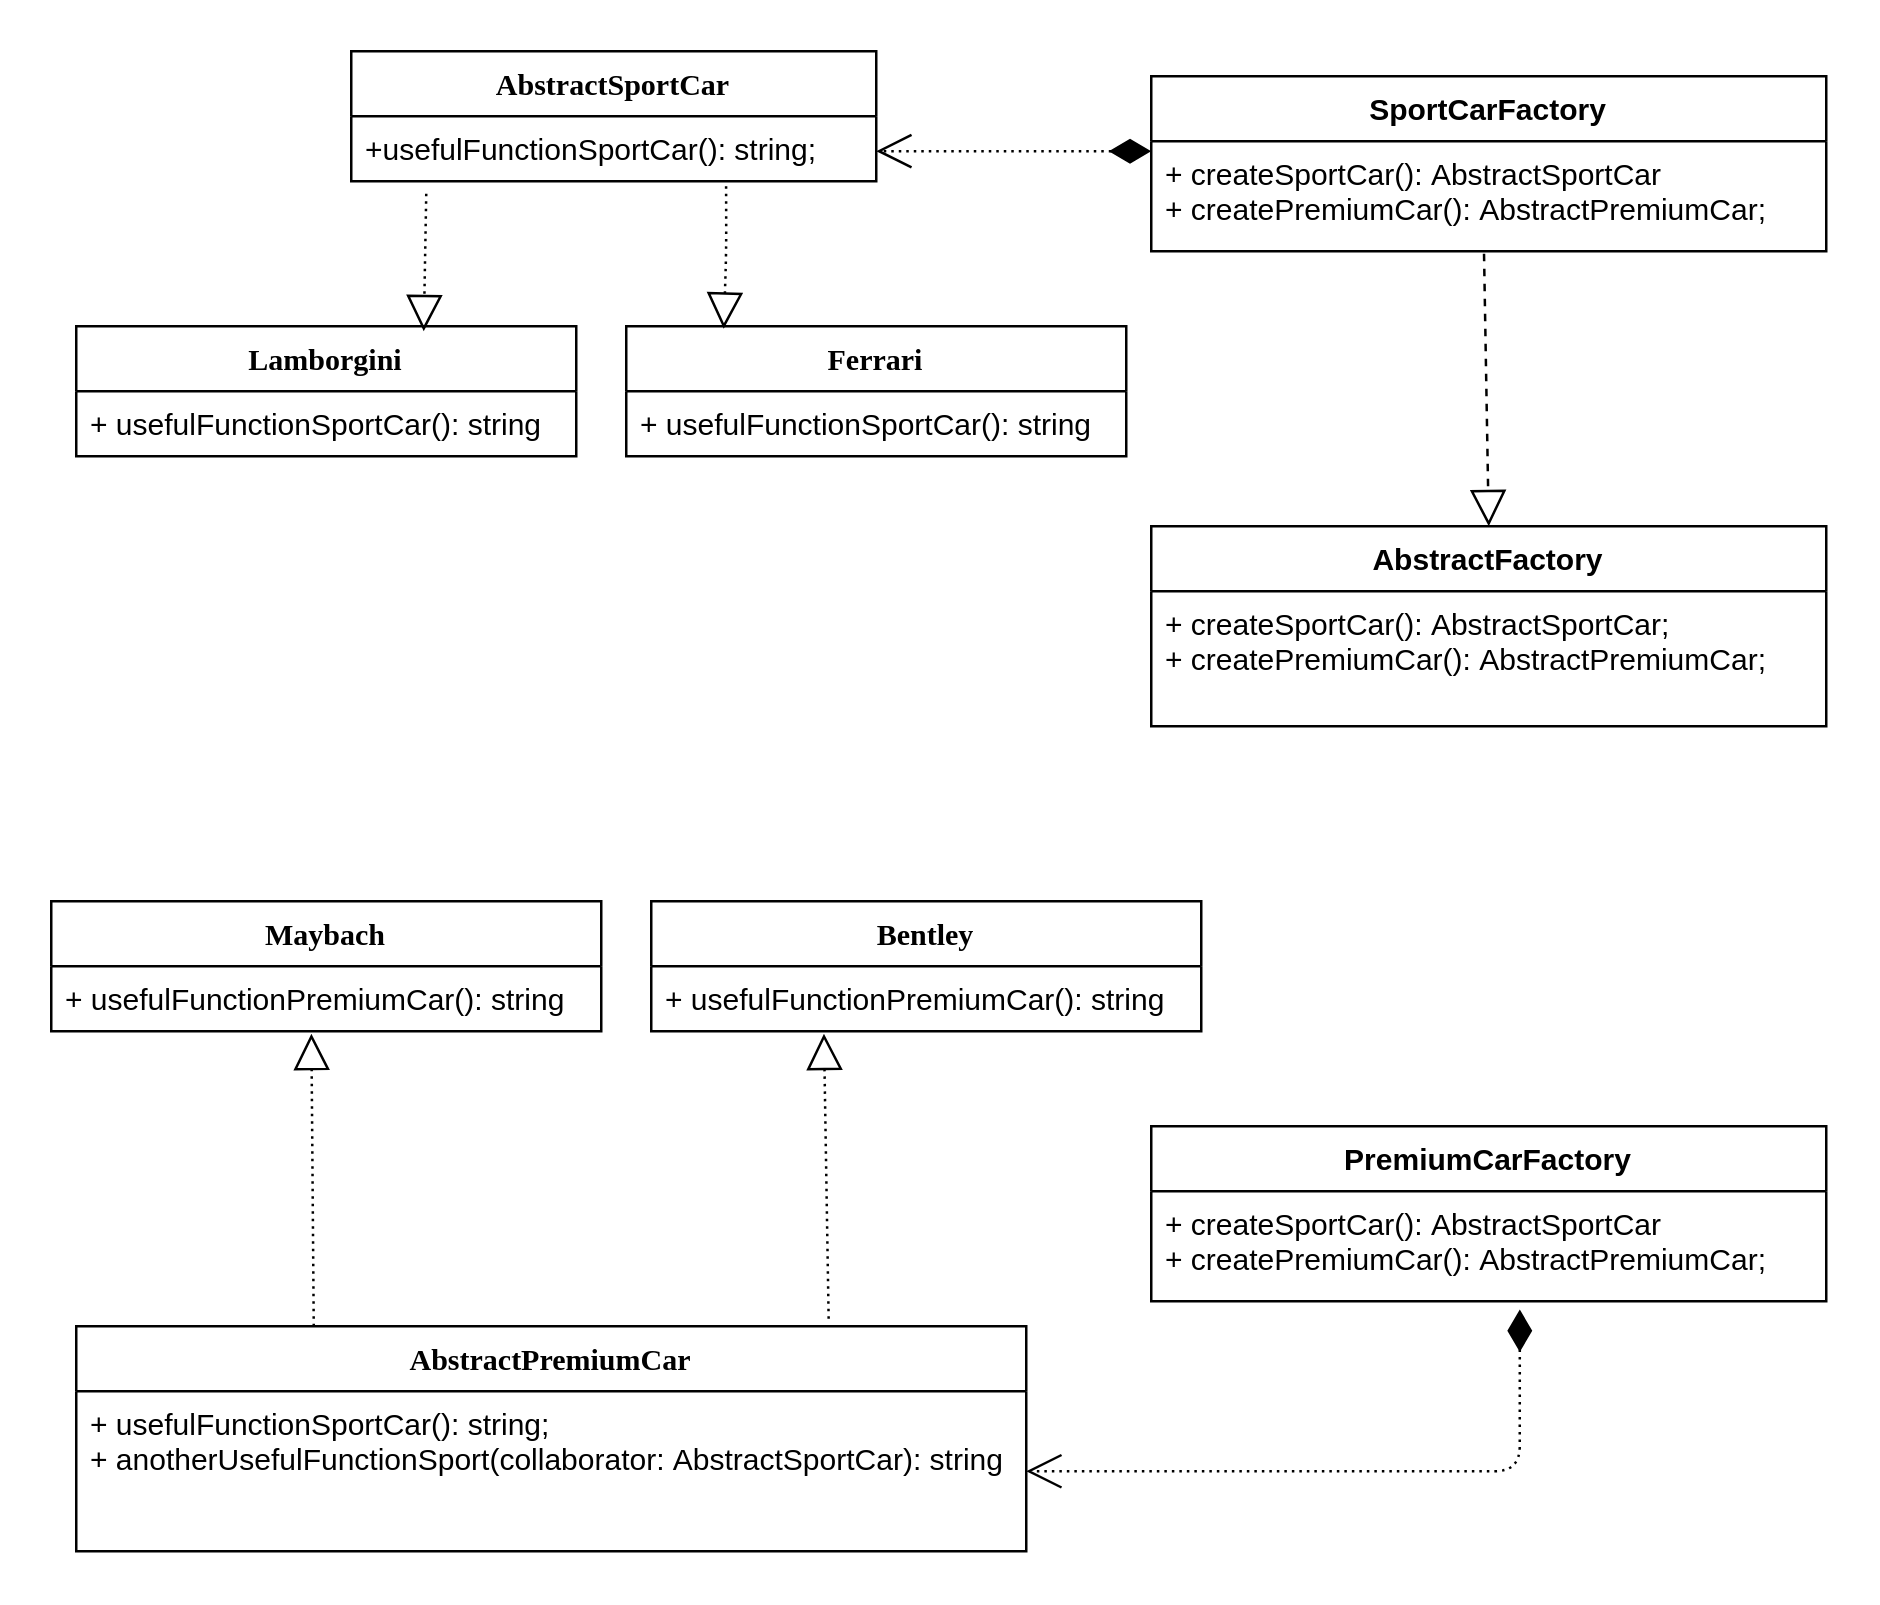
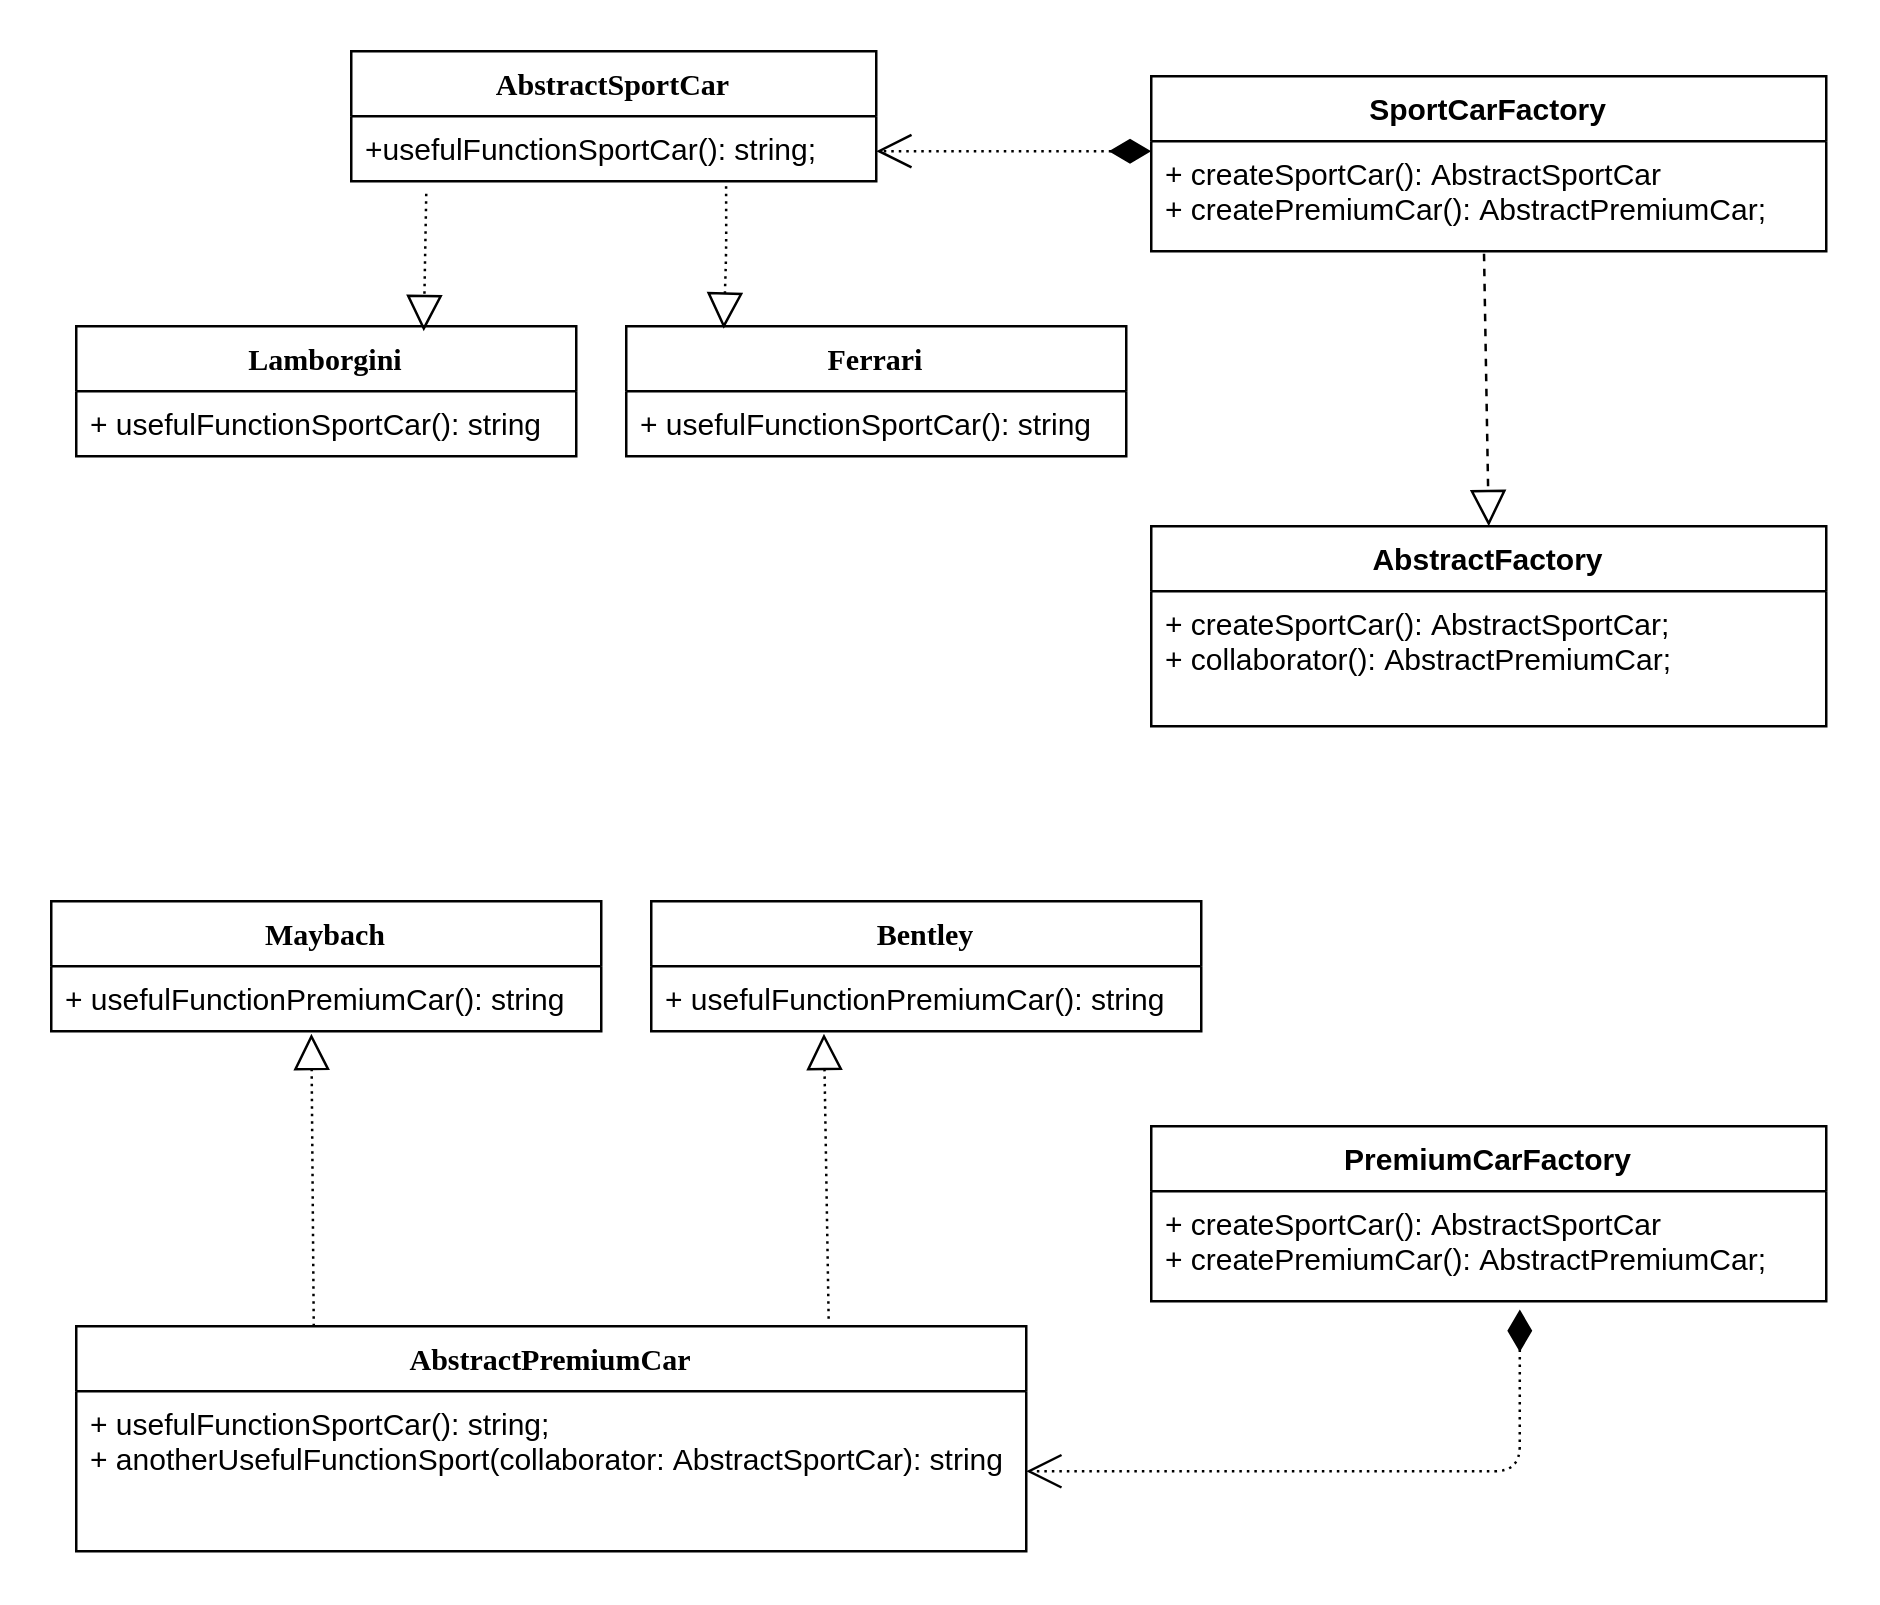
(1468, 625) -> (1468, 625)
